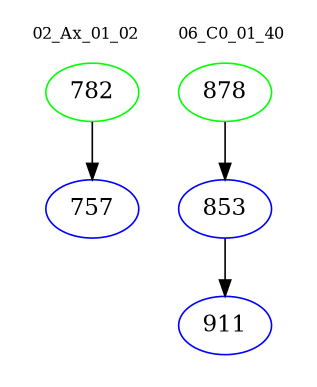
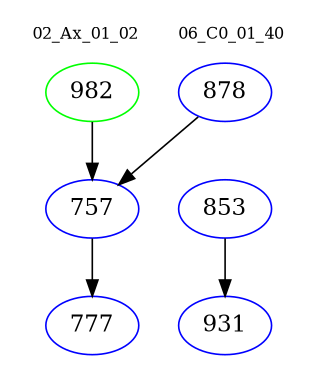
(92, 92) -> (92, 92)
(225, 92) -> (225, 92)
(225, 143) -> (177, 135)
none -> (92, 326)
(225, 326) -> (225, 326)
